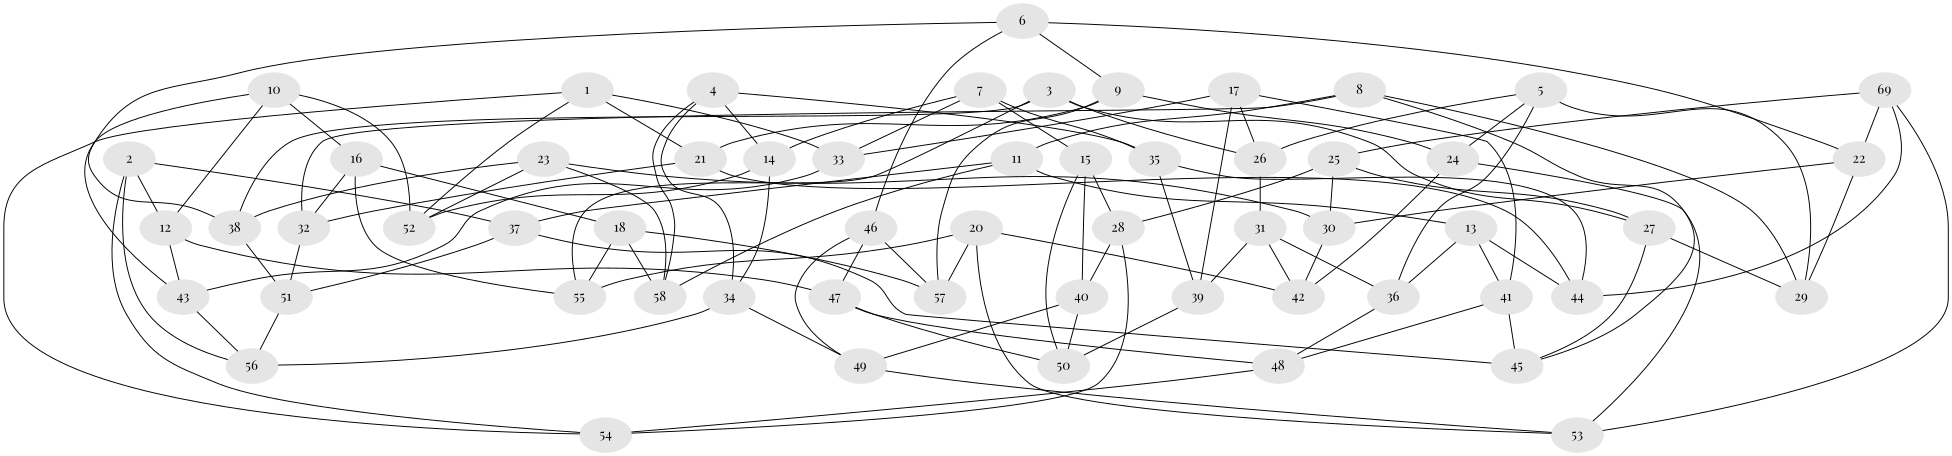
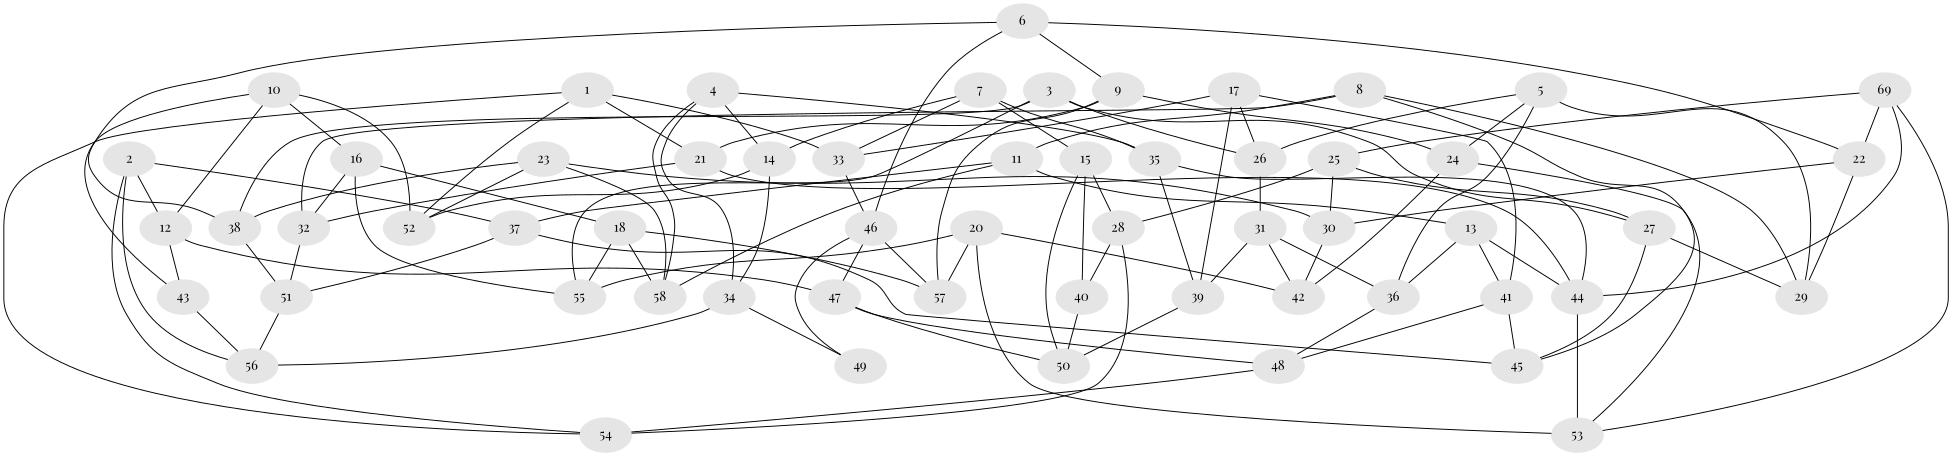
(550, 189) -> (855, 193)
(941, 341) -> none
(1218, 407) -> (1577, 366)
